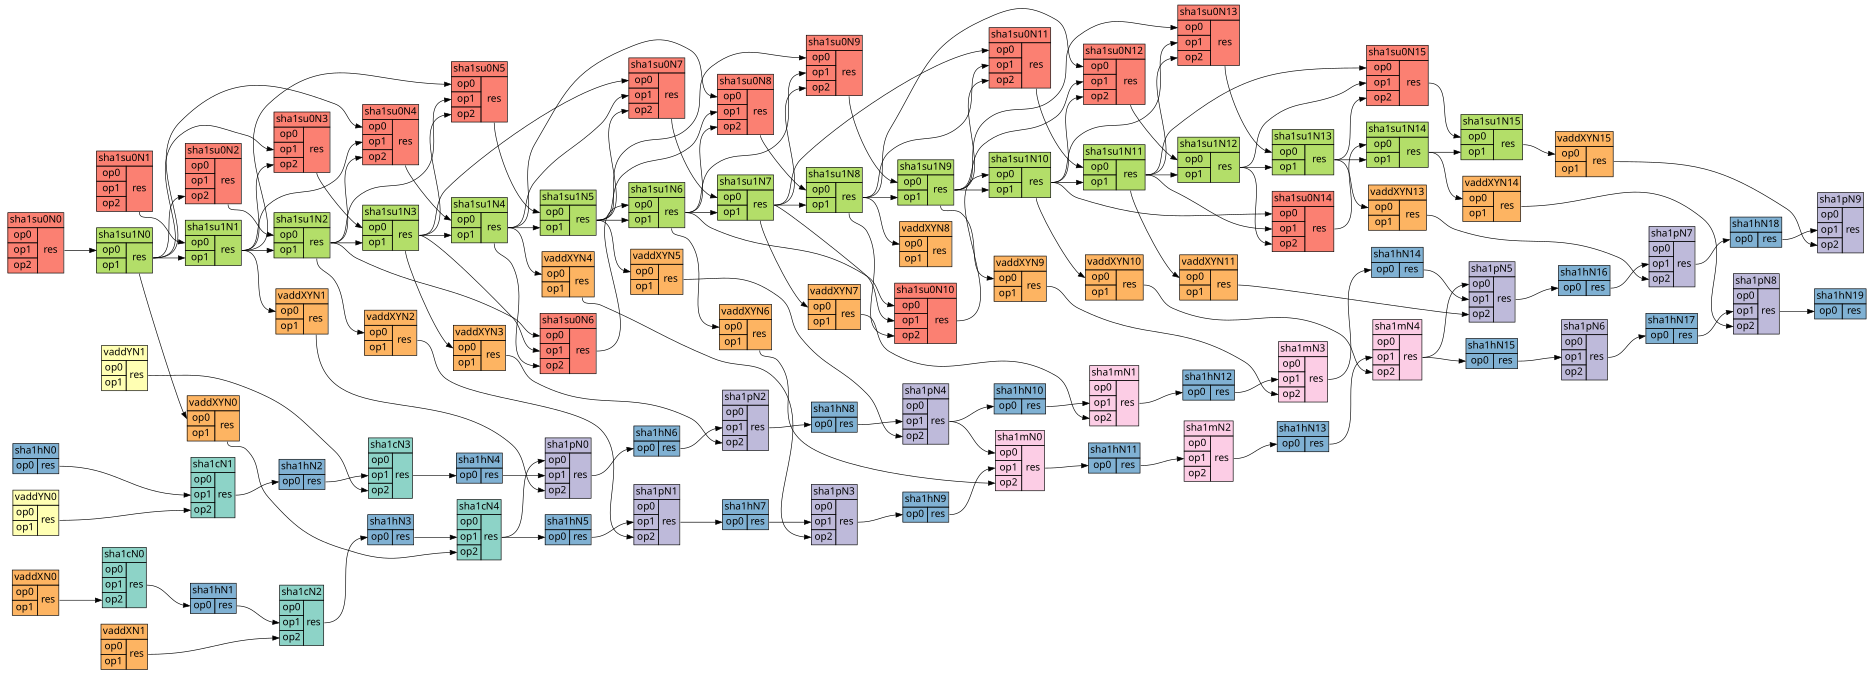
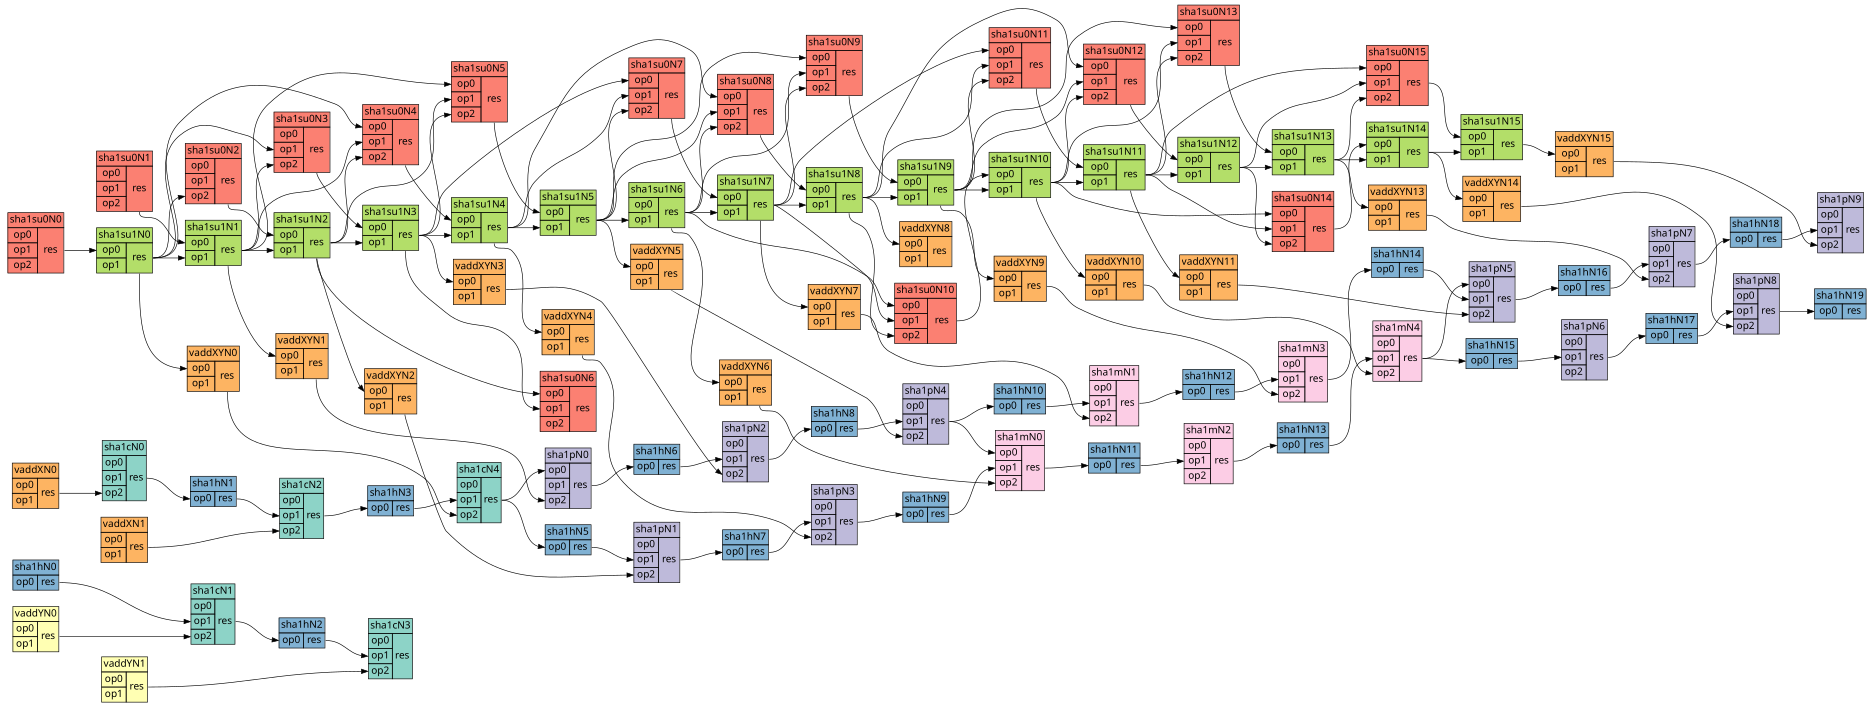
(613, 281) -> none
(519, 305) -> none
(479, 468) -> none
